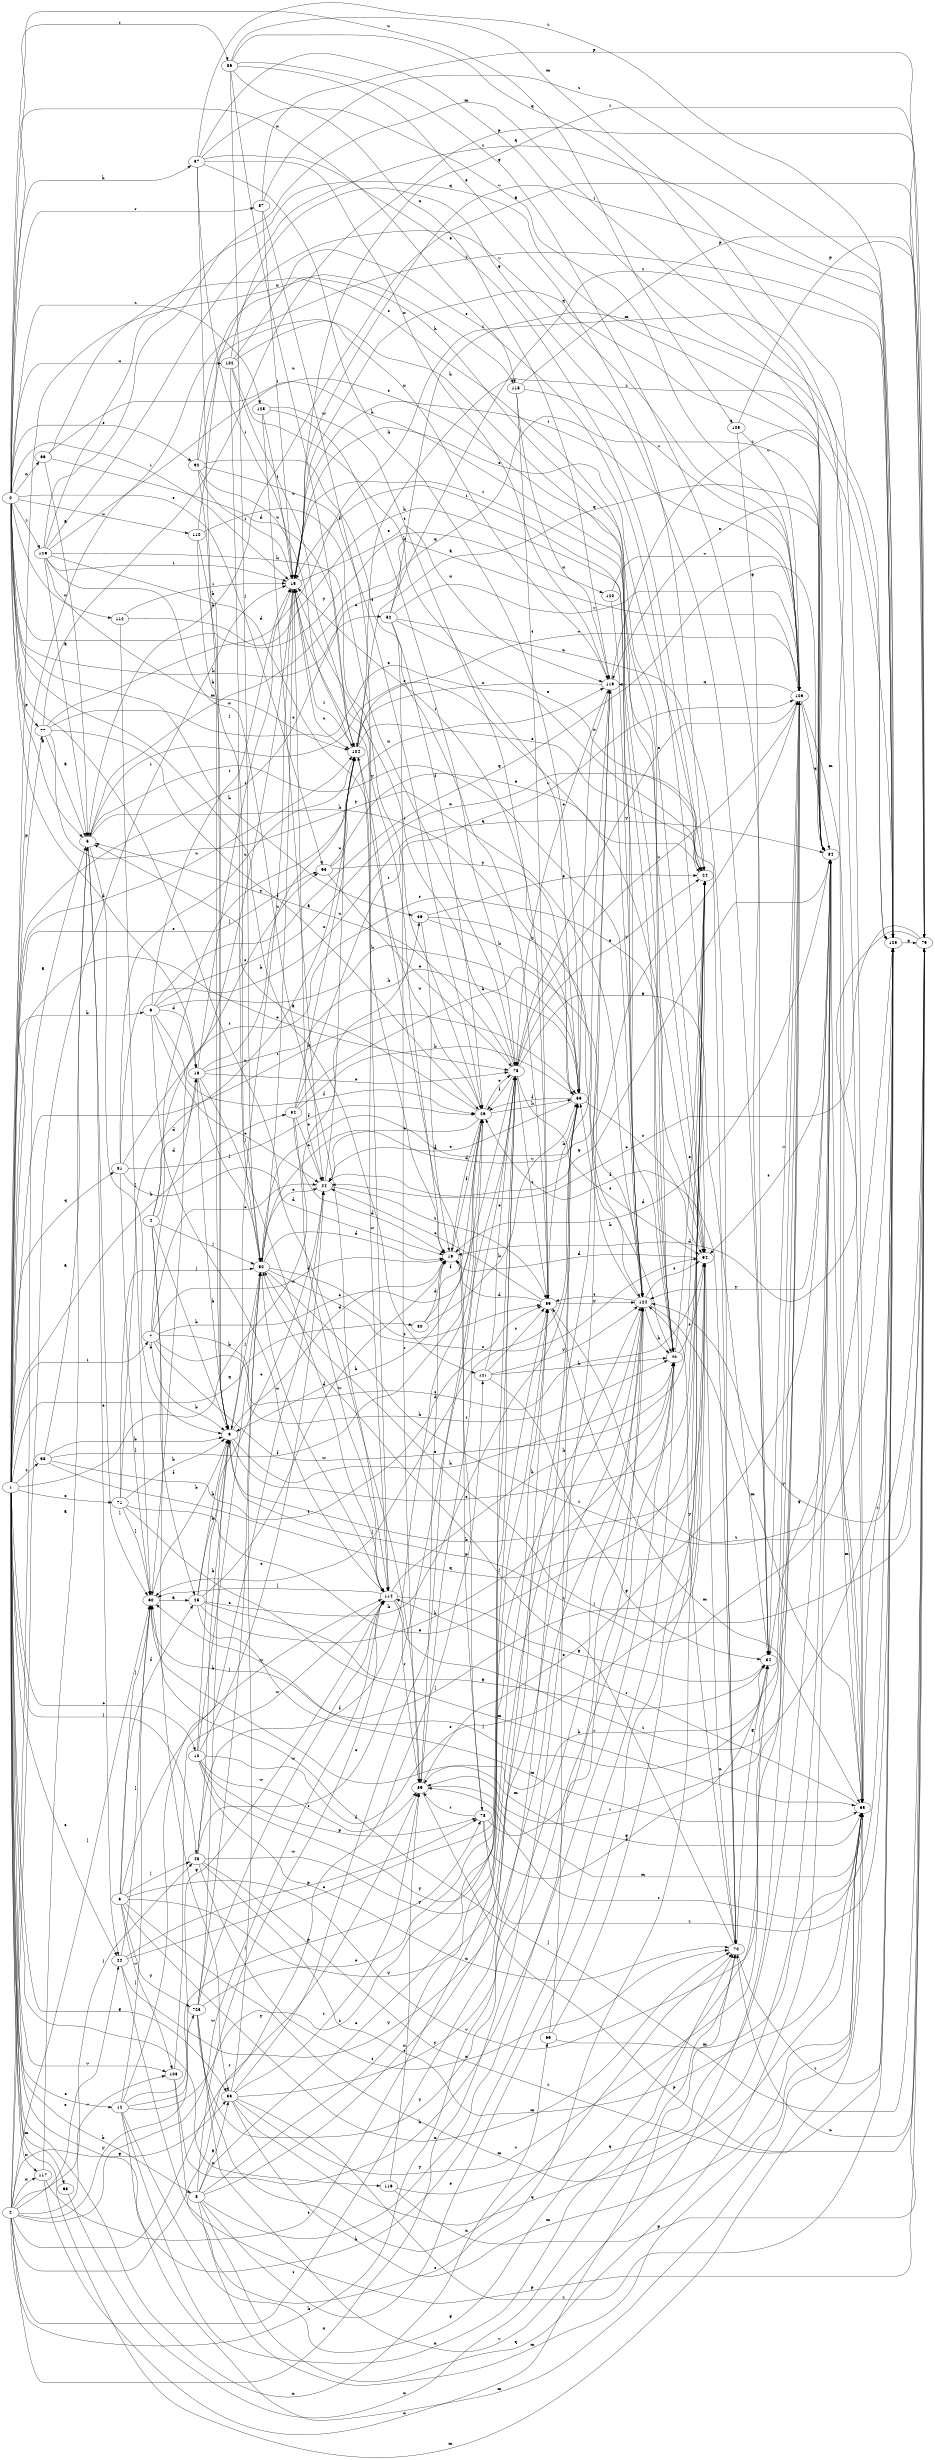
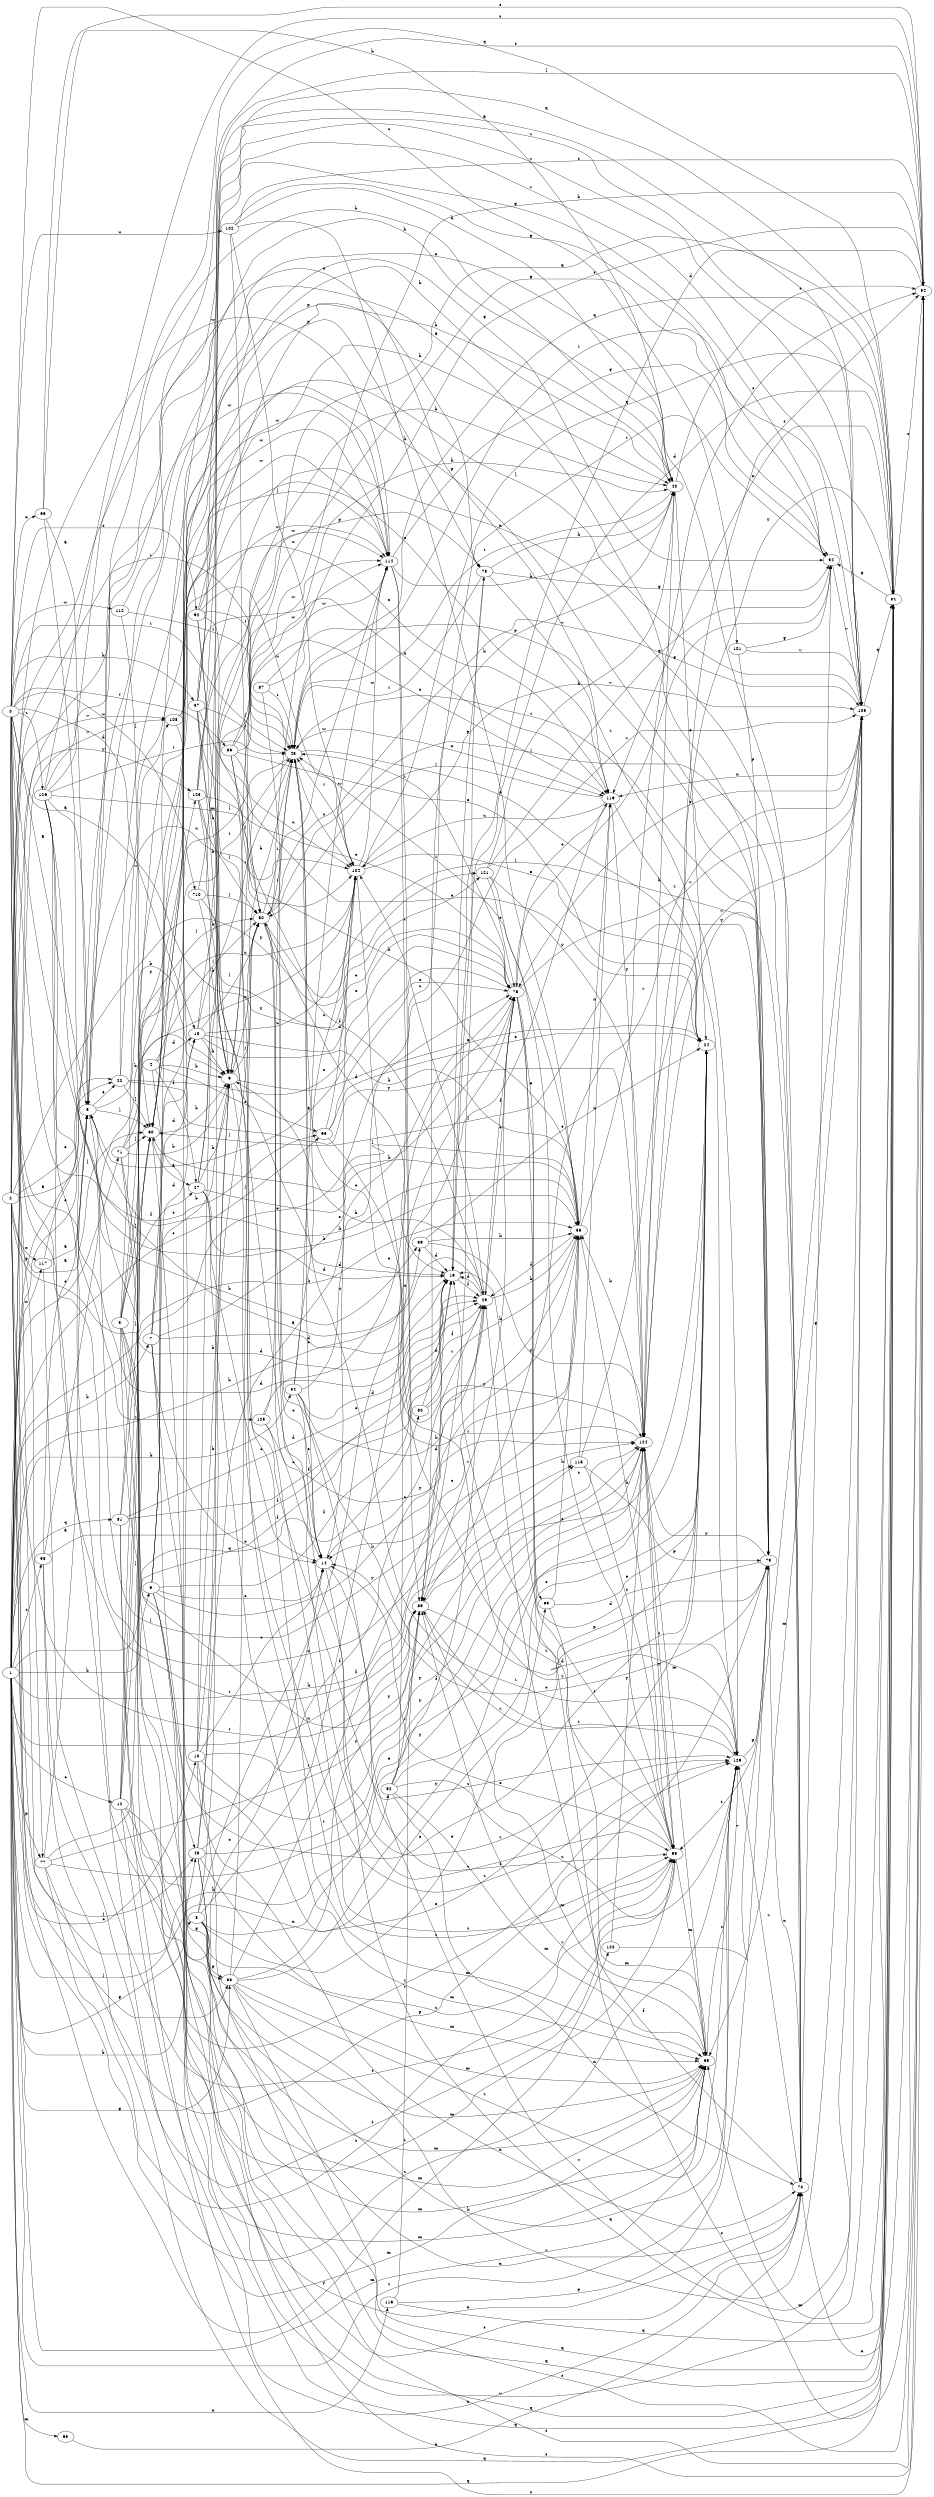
(26, 246) -> none
(736, 428) -> (738, 649)
(197, 535) -> (197, 895)
(293, 584) -> (293, 754)
(359, 706) -> (118, 1229)
(451, 804) -> (485, 2327)
(586, 963) -> (533, 1297)
(324, 1186) -> (324, 1563)
(88, 1360) -> (88, 1397)
(197, 1600) -> (197, 1188)
(630, 1697) -> (509, 1876)
(197, 2010) -> (197, 795)
(548, 2085) -> (468, 2210)
